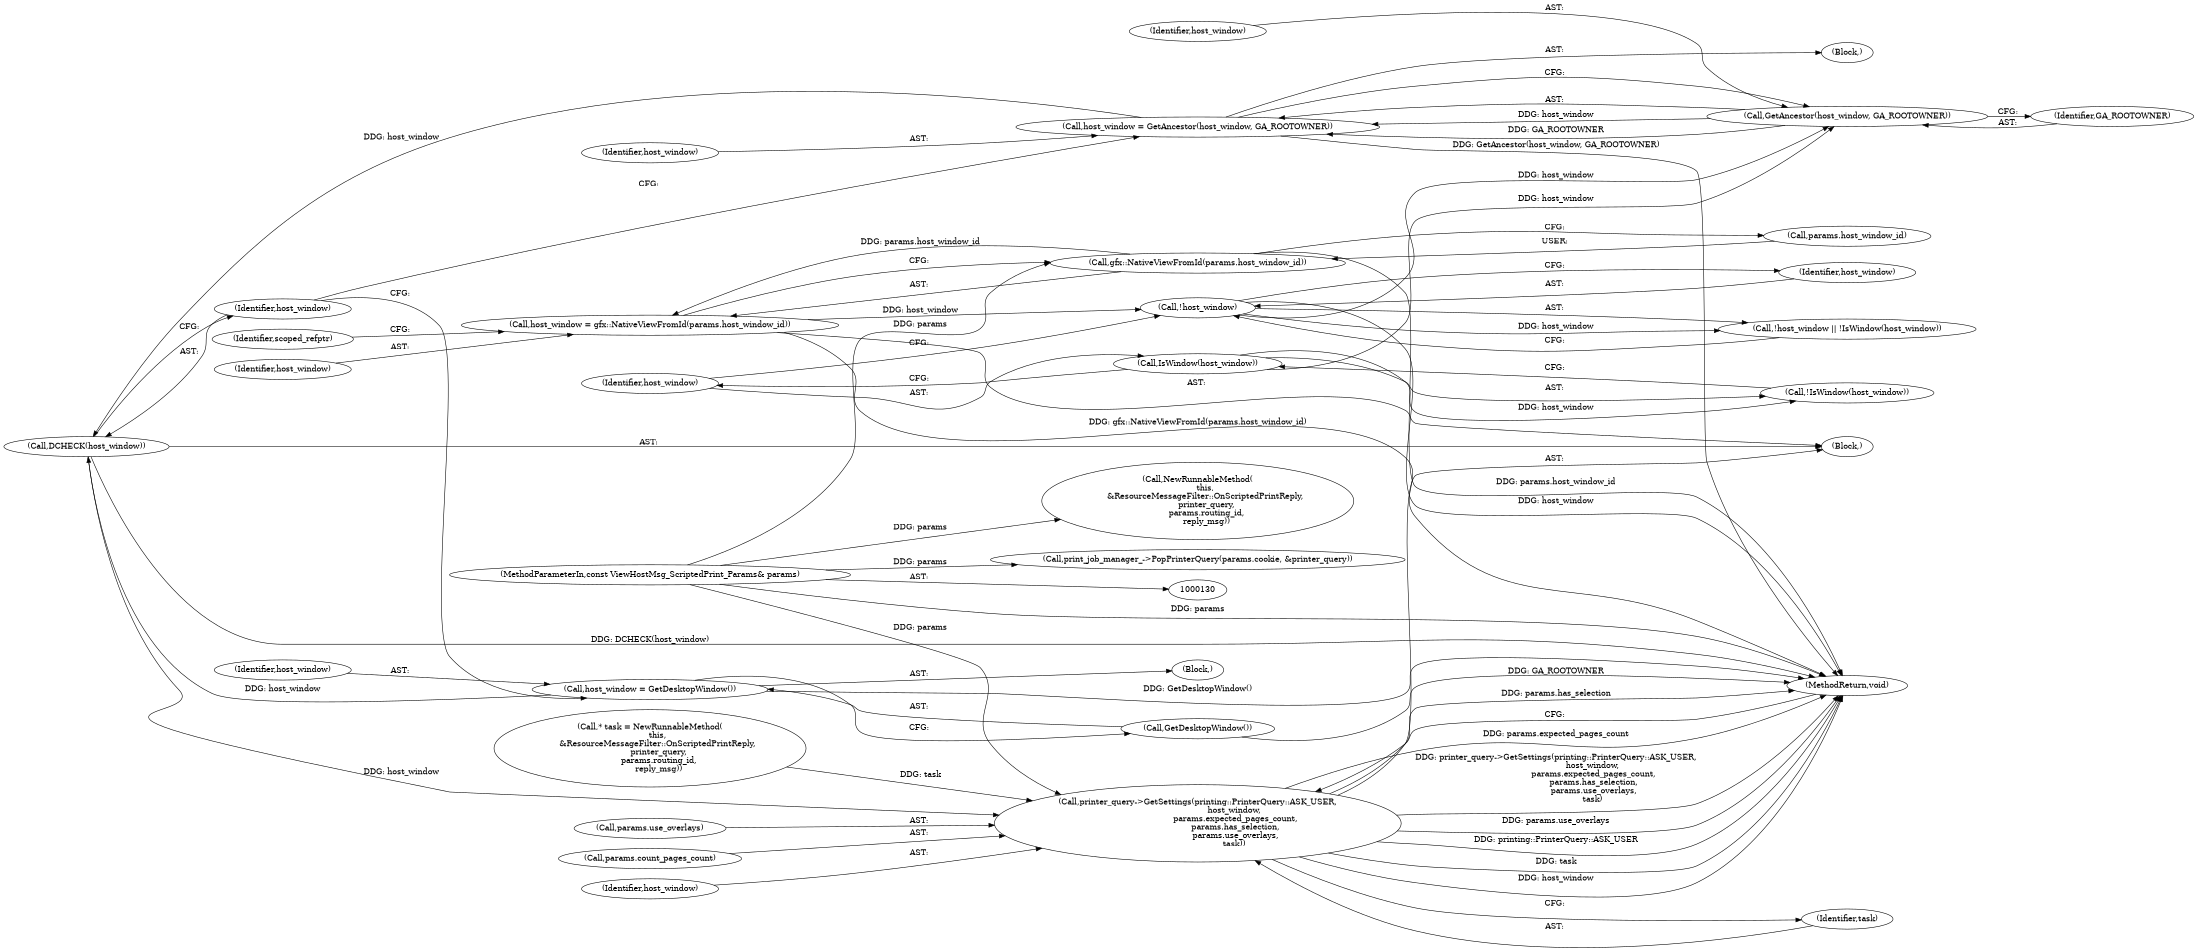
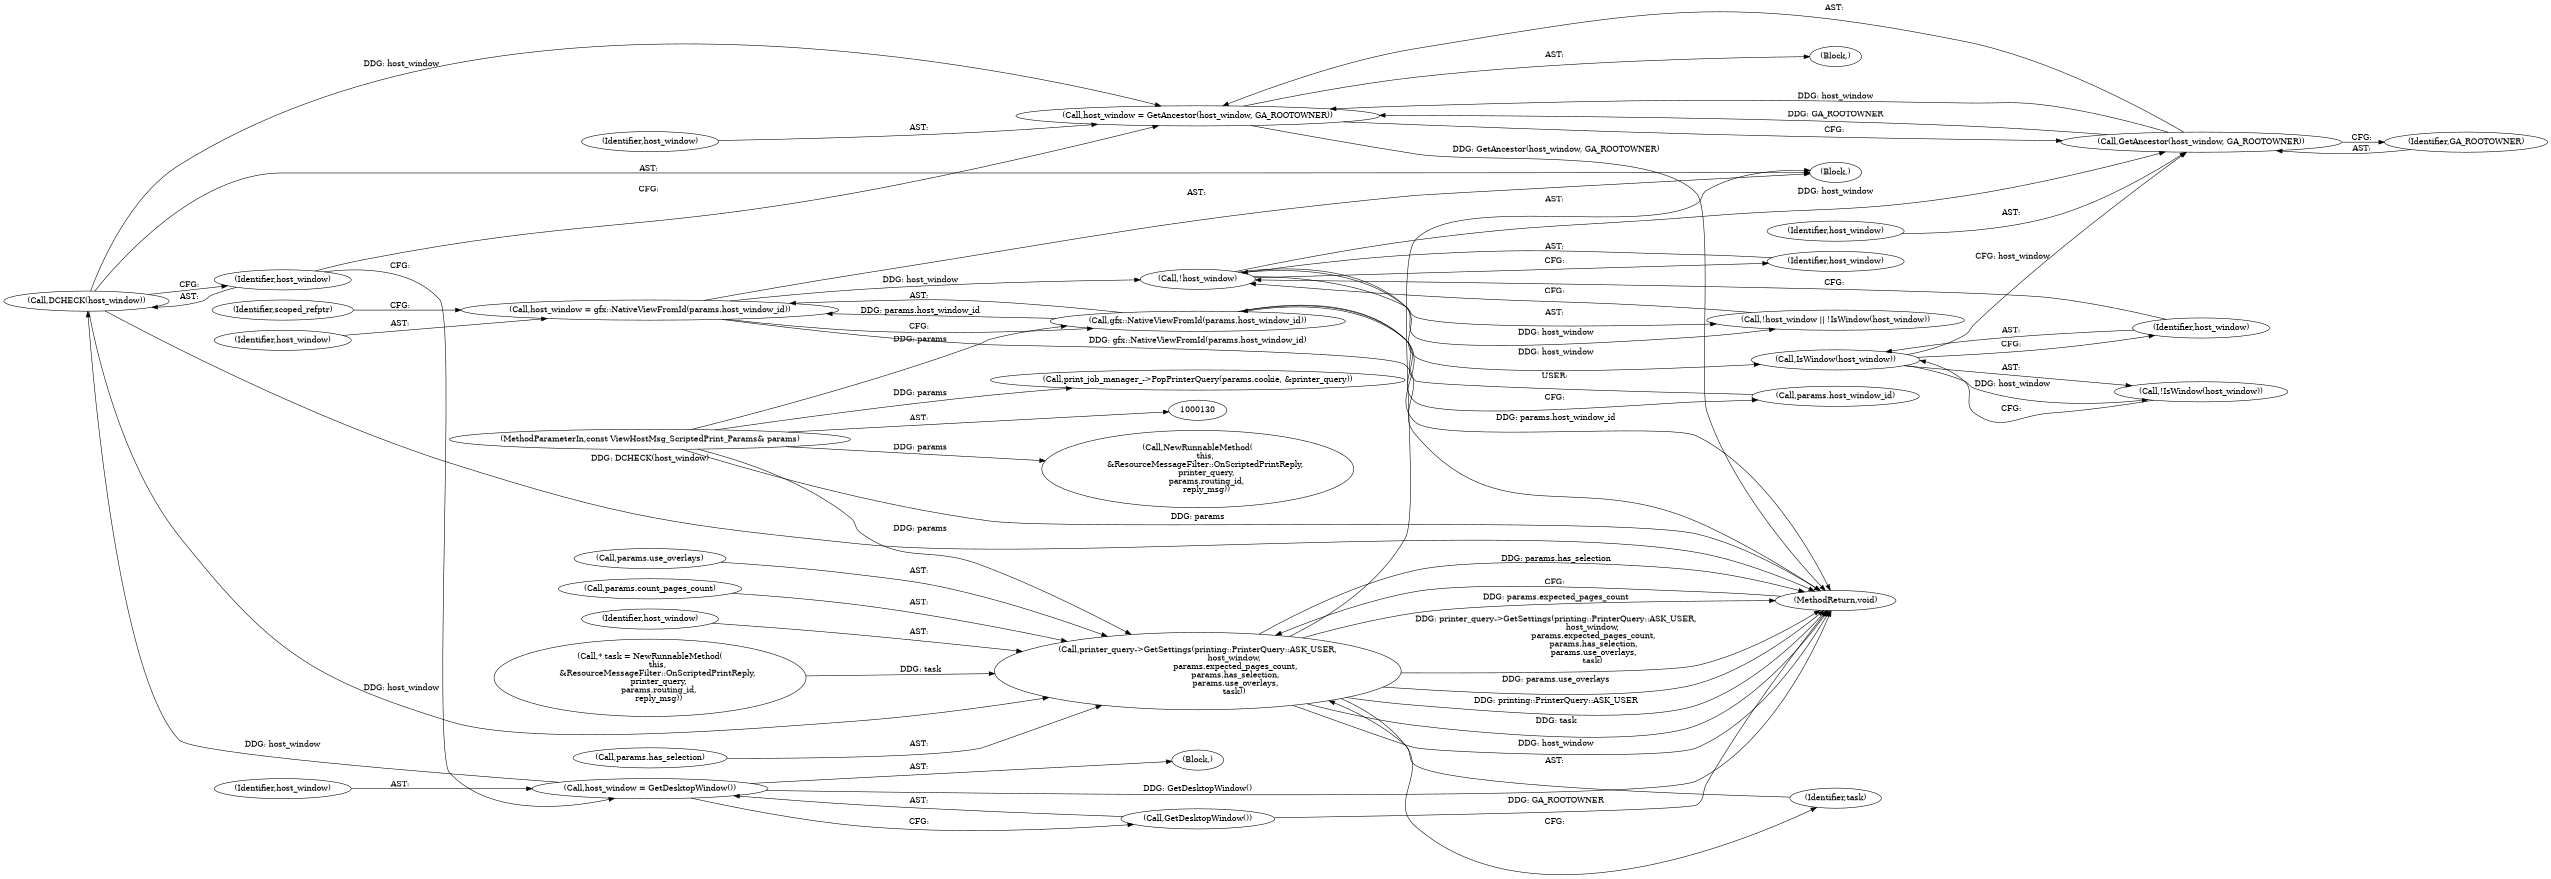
(560, 112) -> (581, 48)
(1556, 199) -> (2013, 257)
(1495, 515) -> (1469, 368)
none -> (650, 758)
